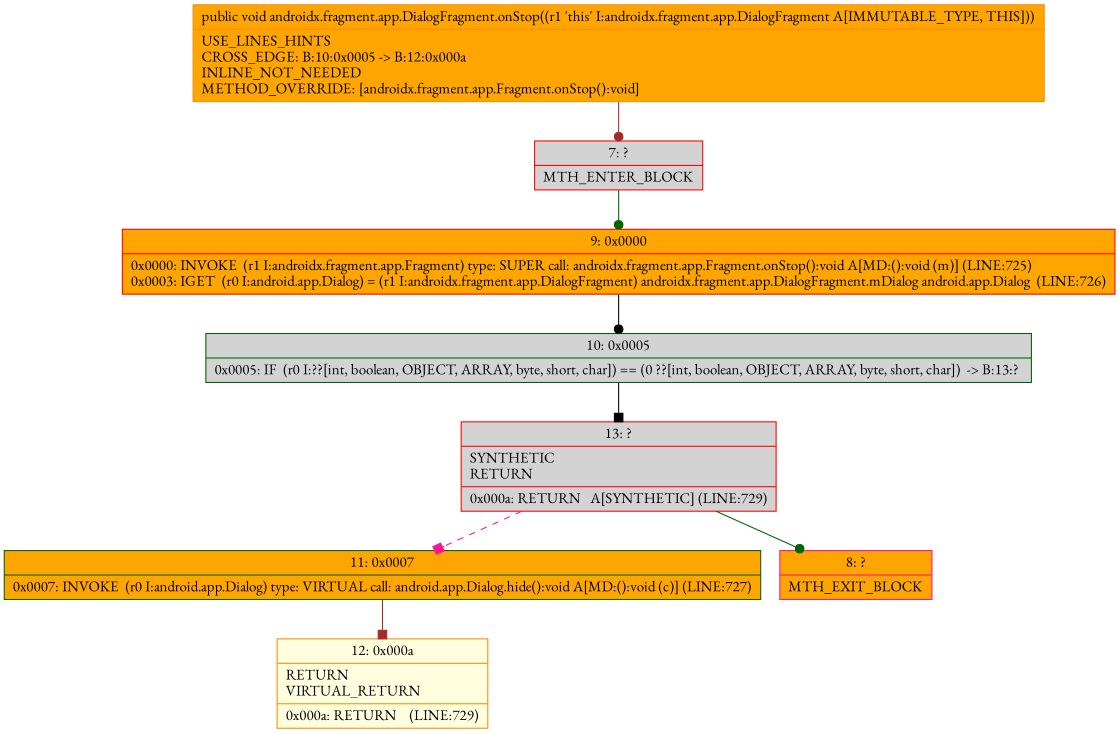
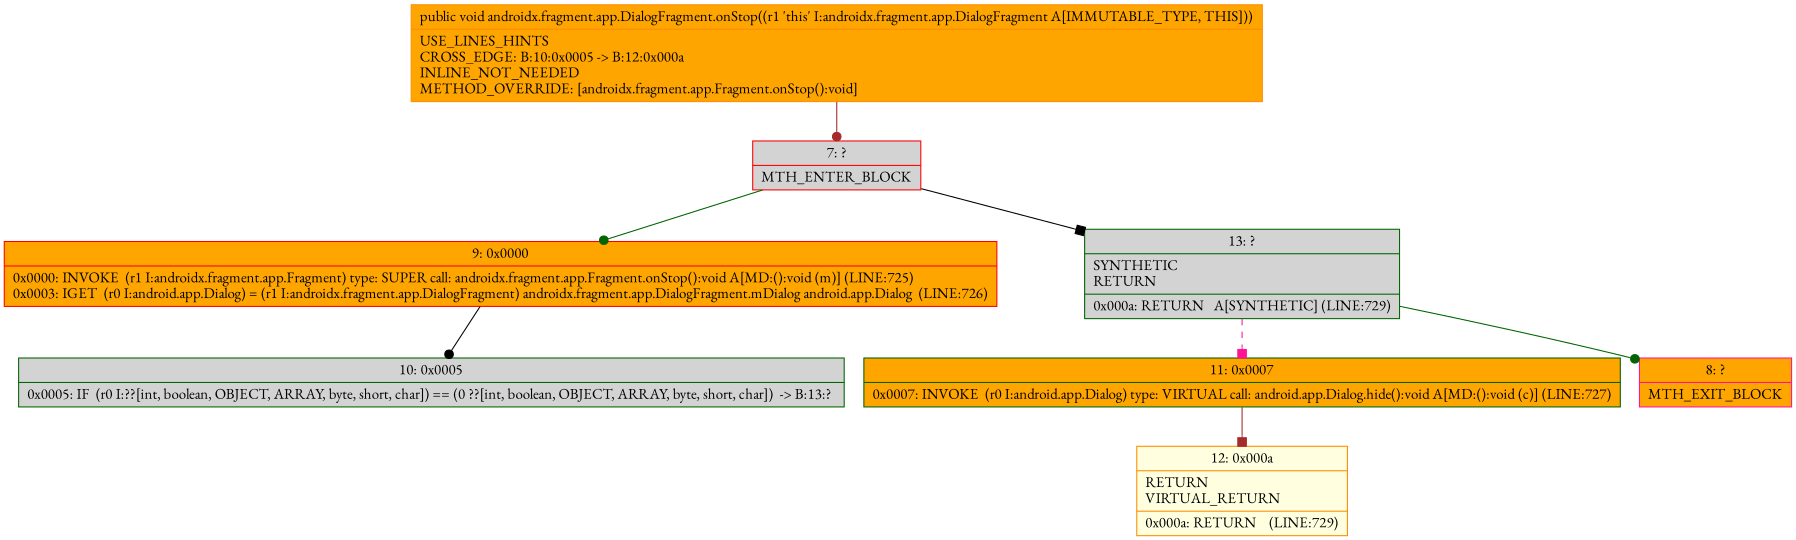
(619, 397) -> (998, 209)
(619, 467) -> (1242, 274)
